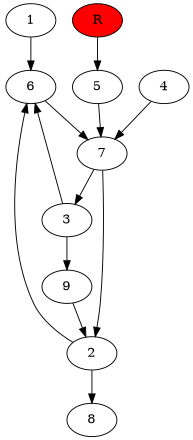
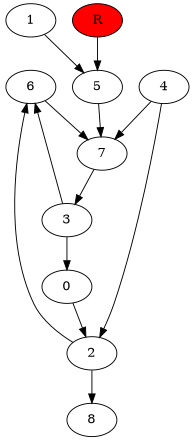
(31, 49) -> (61, 50)
(103, 249) -> (138, 218)
(67, 287) -> (67, 287)
